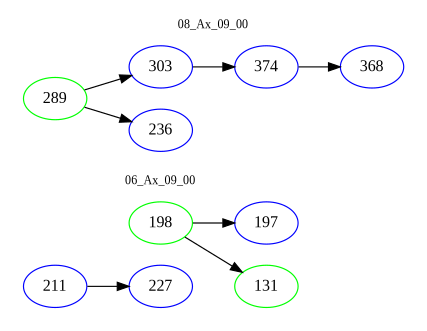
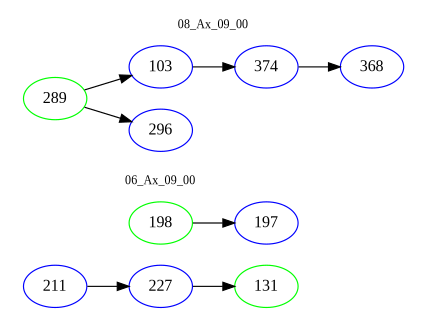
(161, 67) -> (161, 67)
(161, 130) -> (161, 130)
(209, 252) -> (208, 286)
